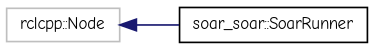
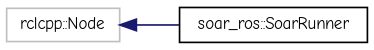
(273, 25) -> (273, 25)
